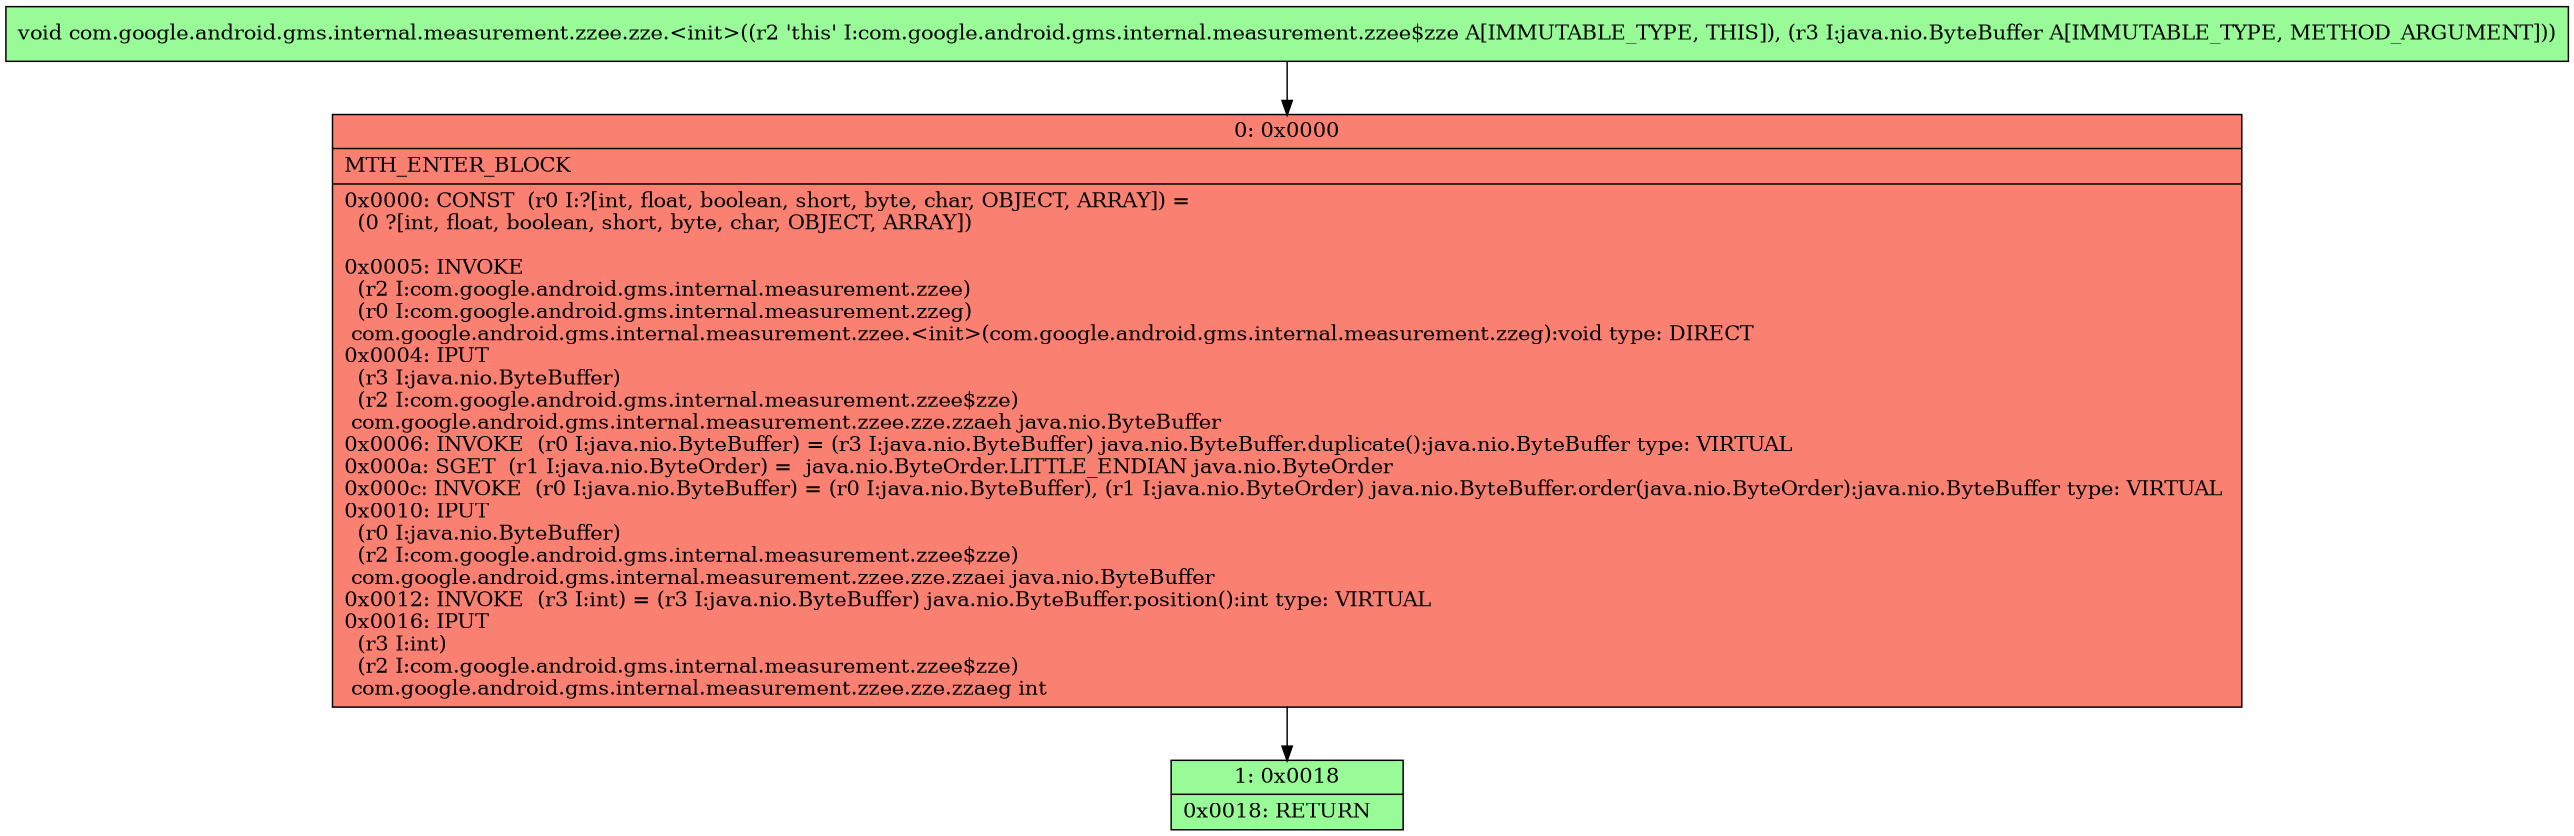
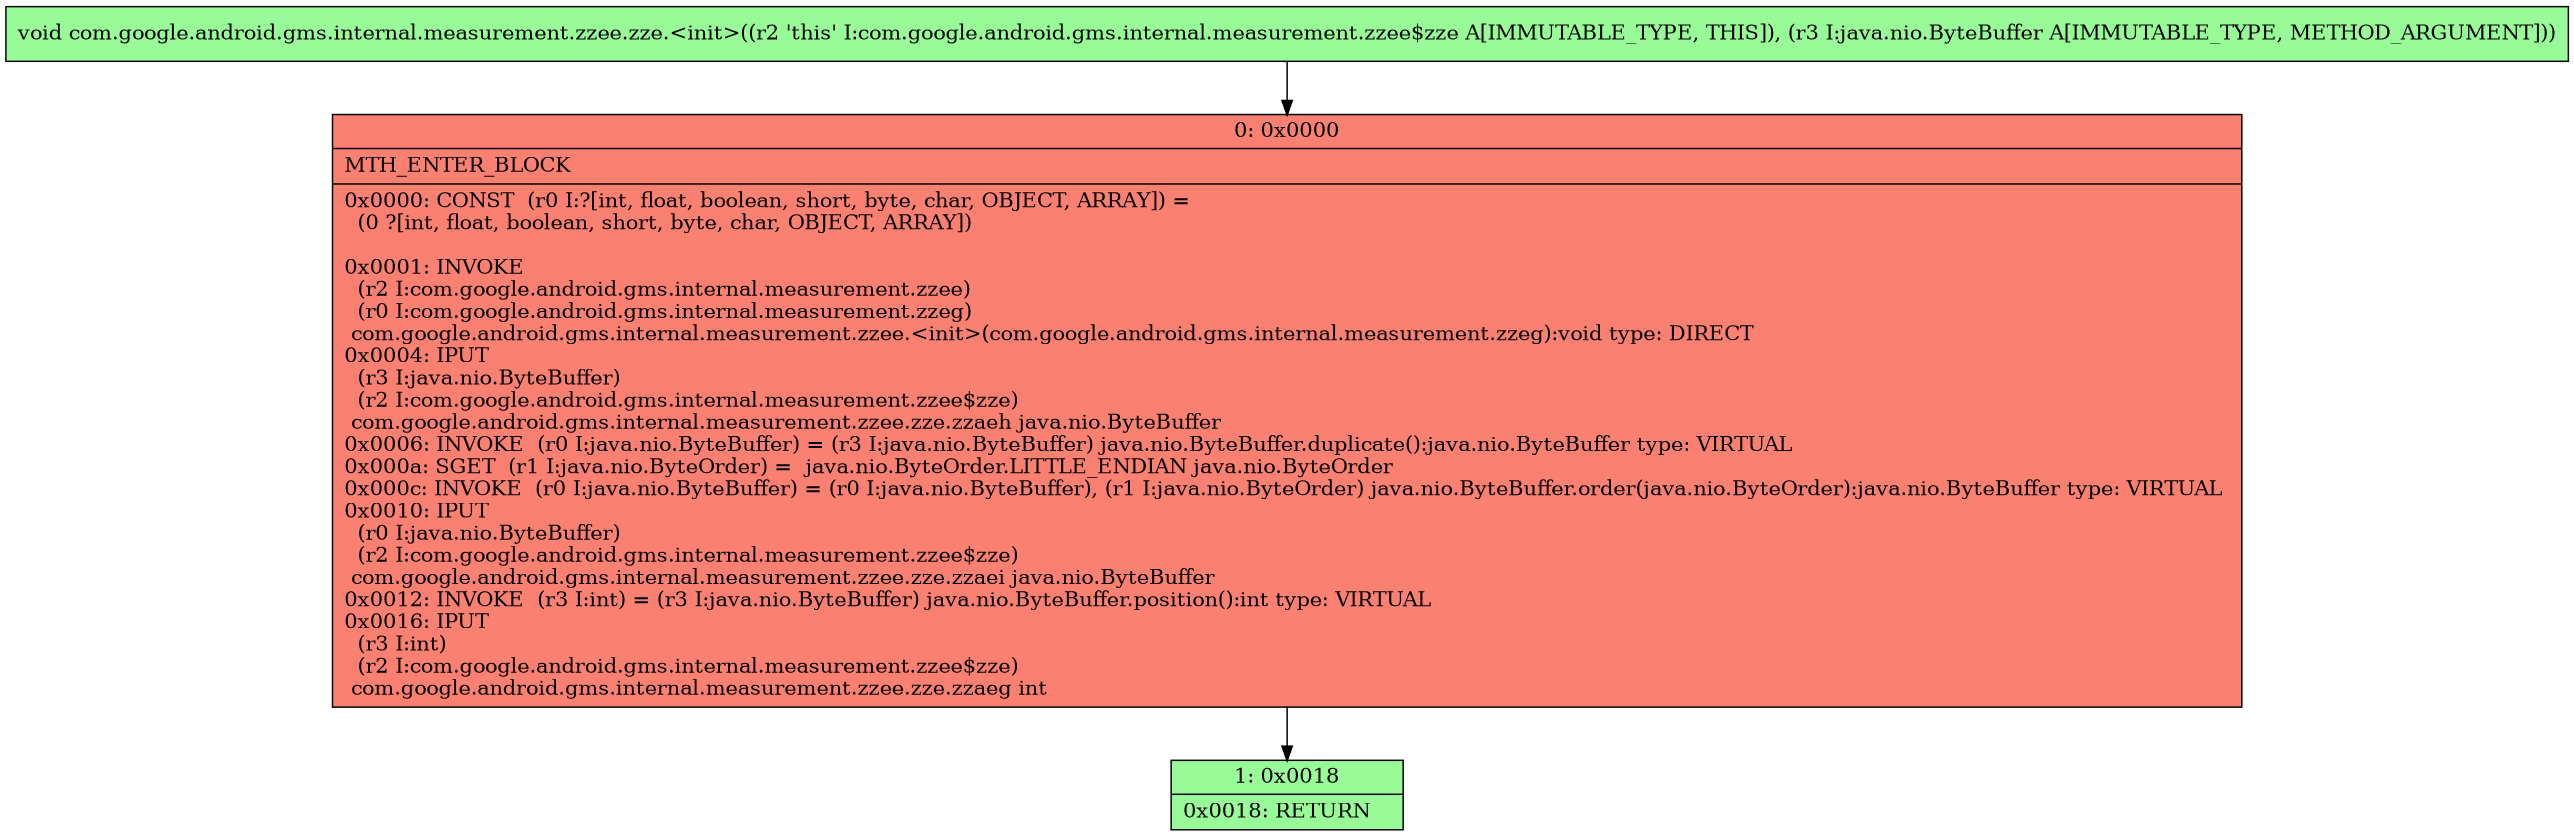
(441, 267) -> (441, 267)
